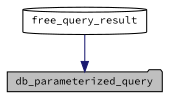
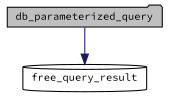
(85, 48) -> (85, 41)
